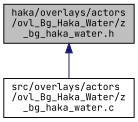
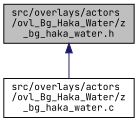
(69, 24) -> (69, 24)
